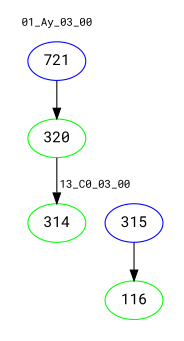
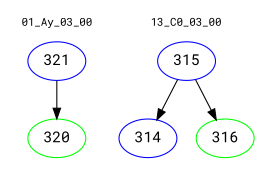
(57, 61) -> (57, 61)
(57, 181) -> (170, 95)
(57, 223) -> (148, 138)
(134, 300) -> (225, 138)
